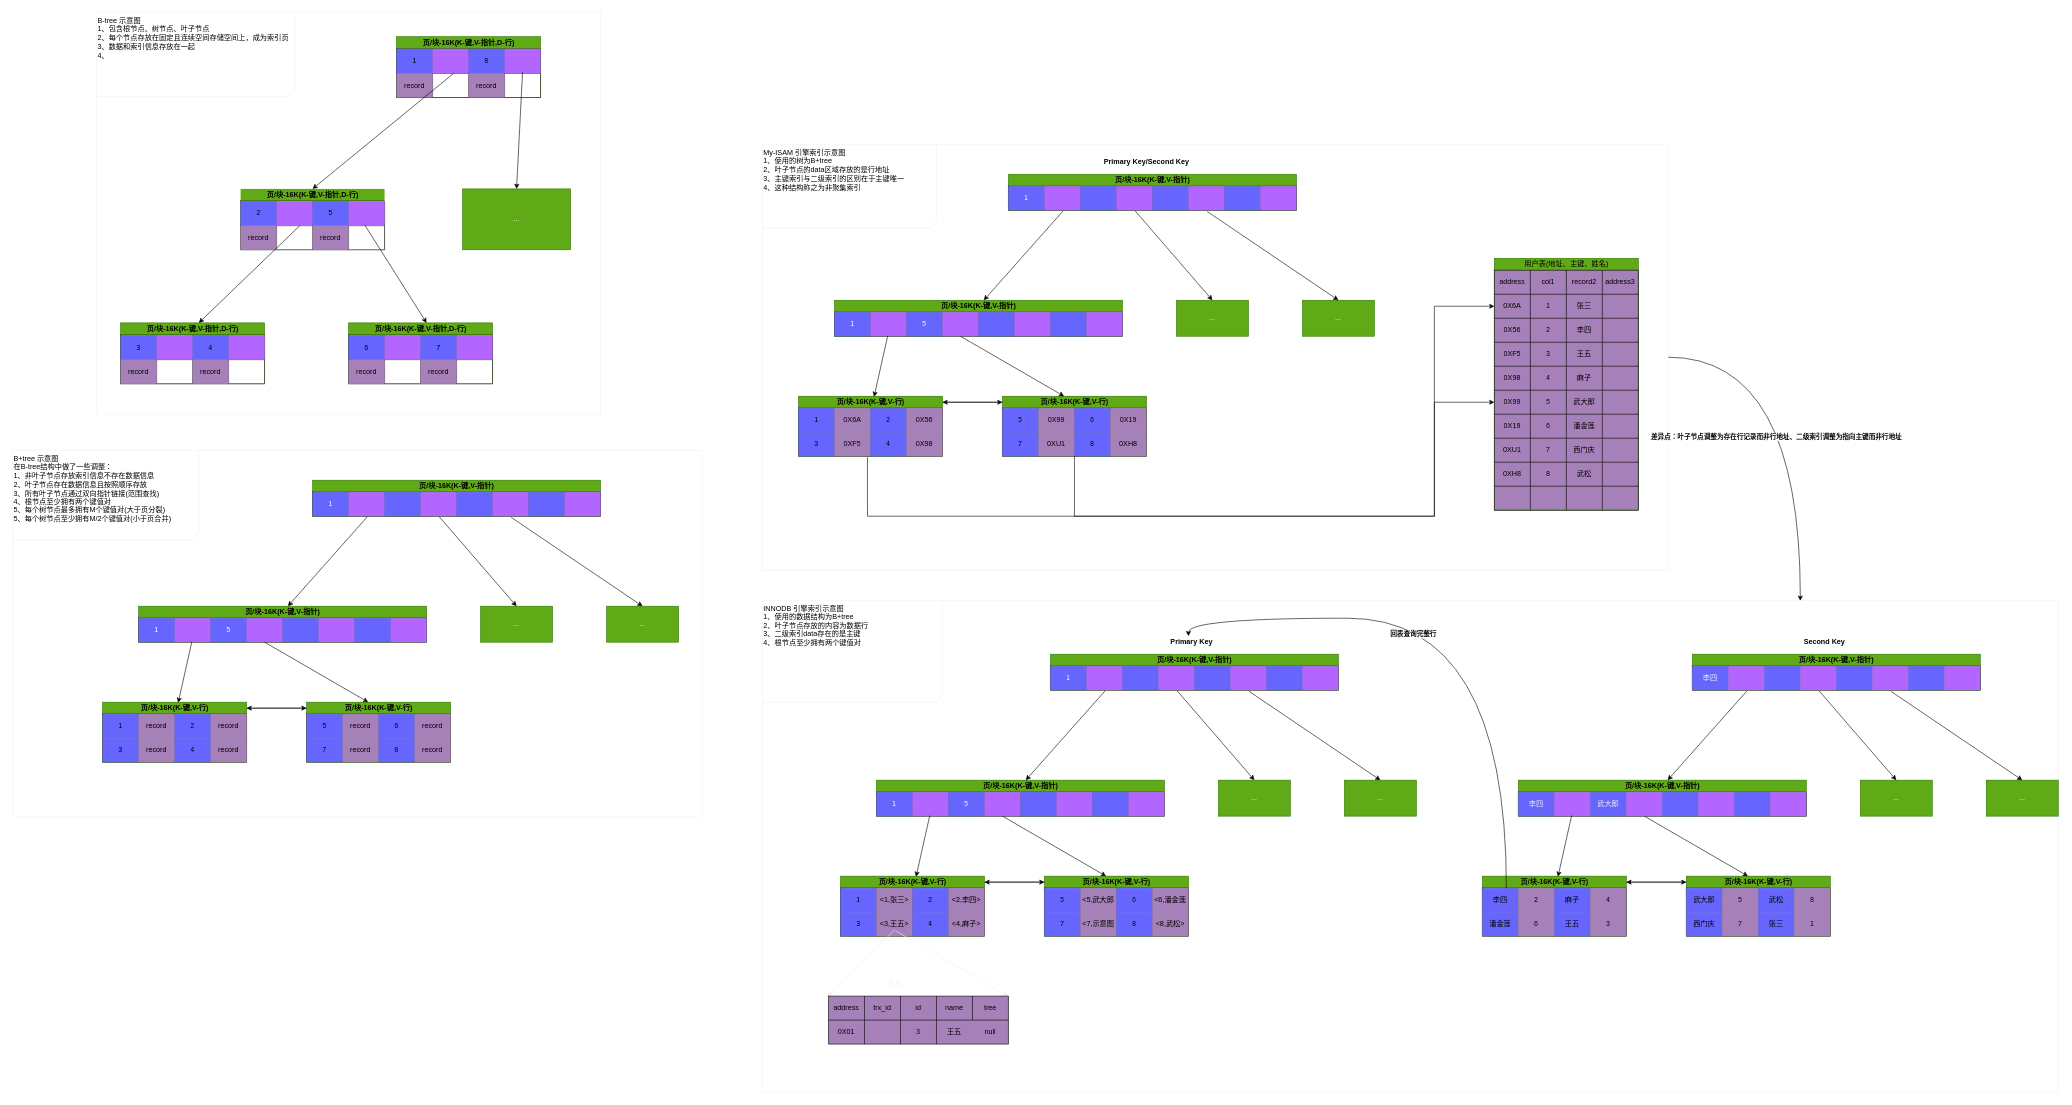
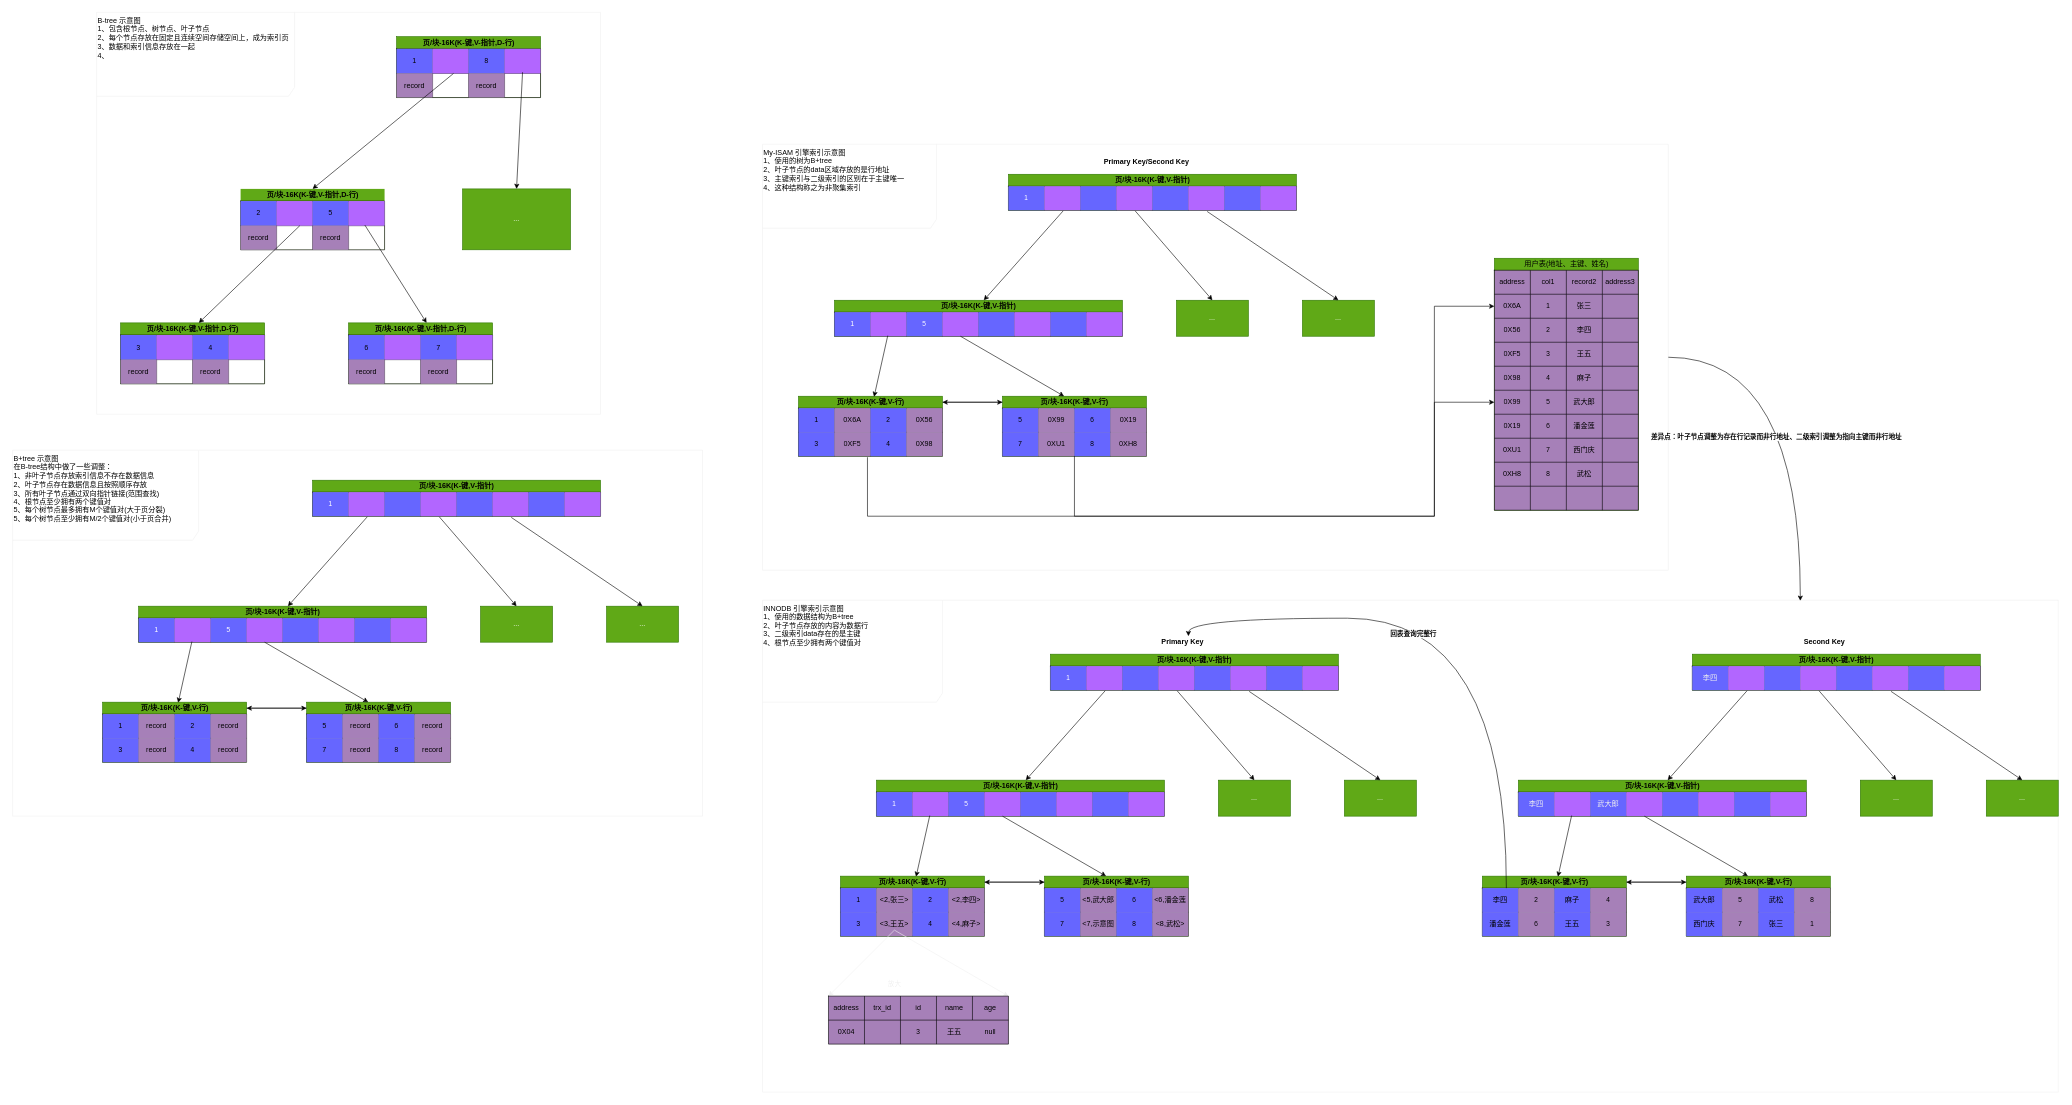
(1191, 642) -> (1182, 642)
(894, 900) -> (894, 900)
(990, 1008) -> (990, 1008)
(846, 1032) -> (846, 1032)
